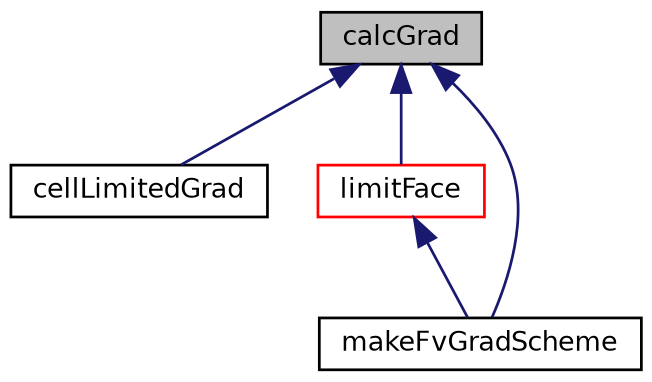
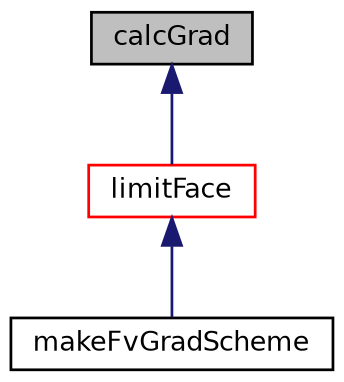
(139, 191) -> none
(517, 192) -> none
